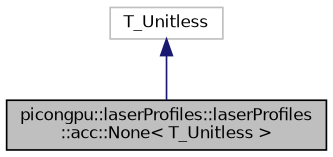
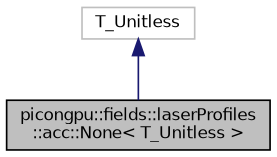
(167, 125) -> (138, 125)
